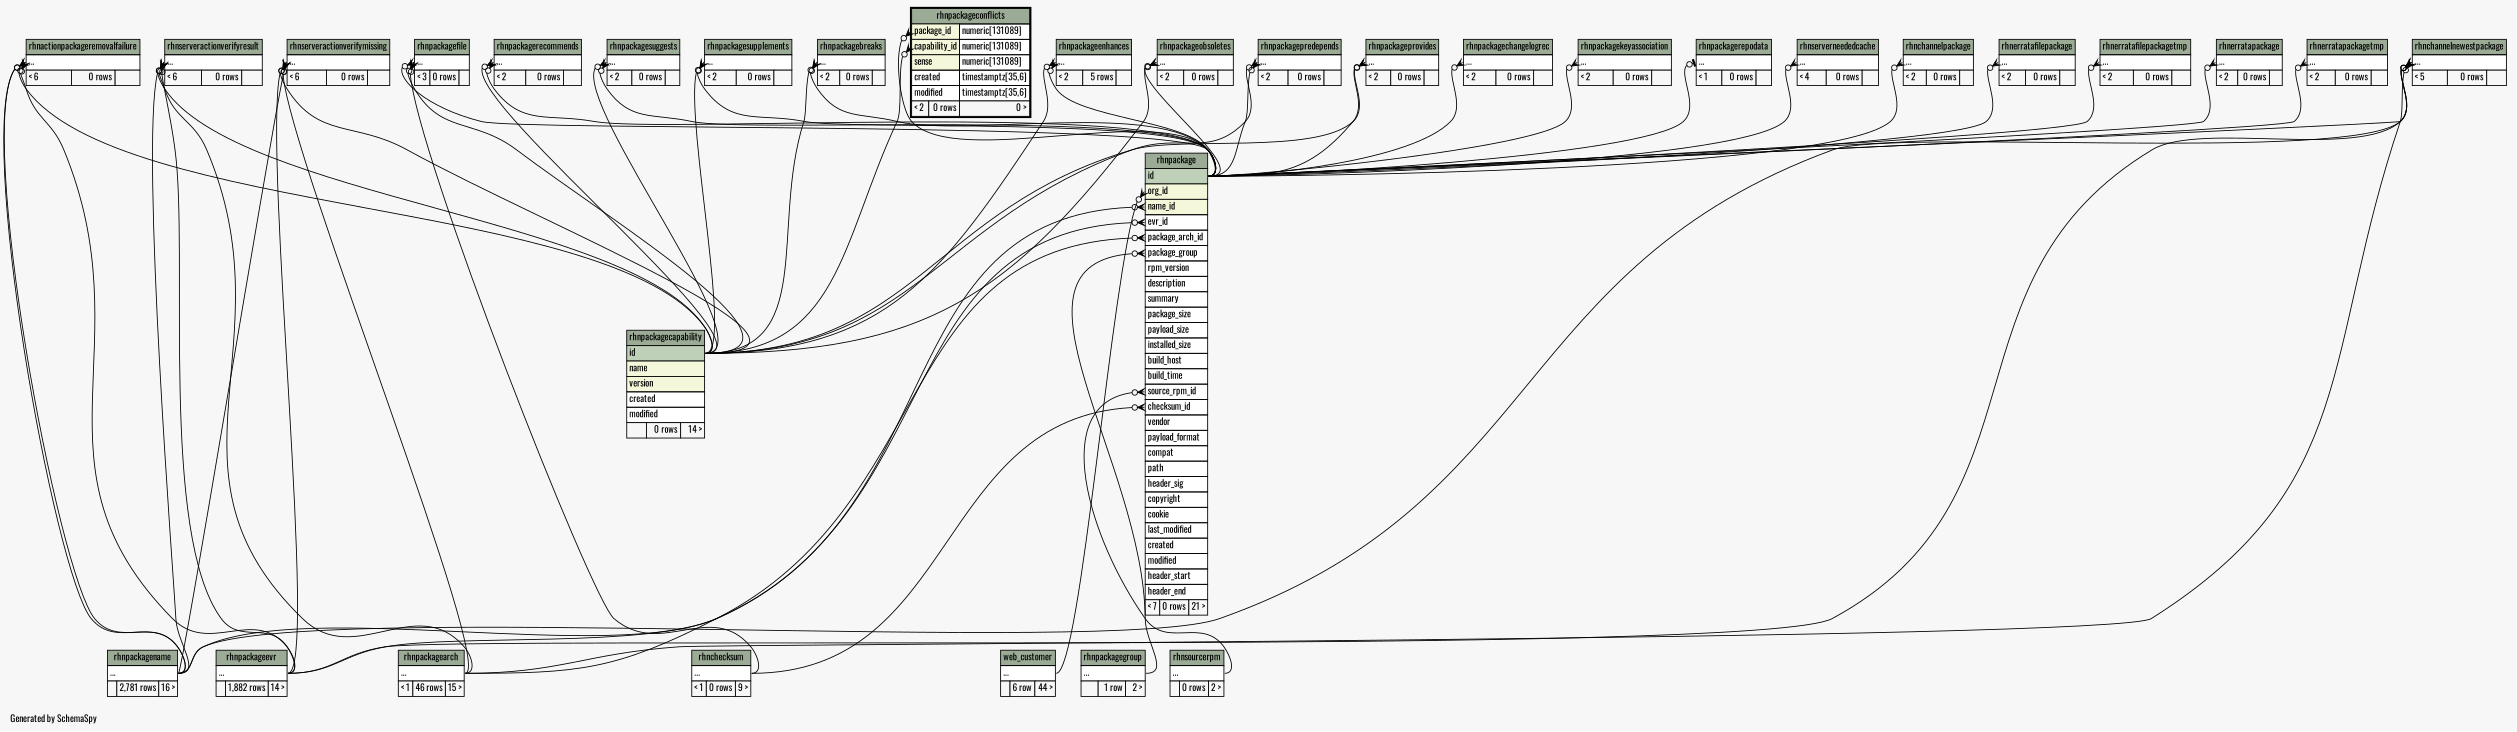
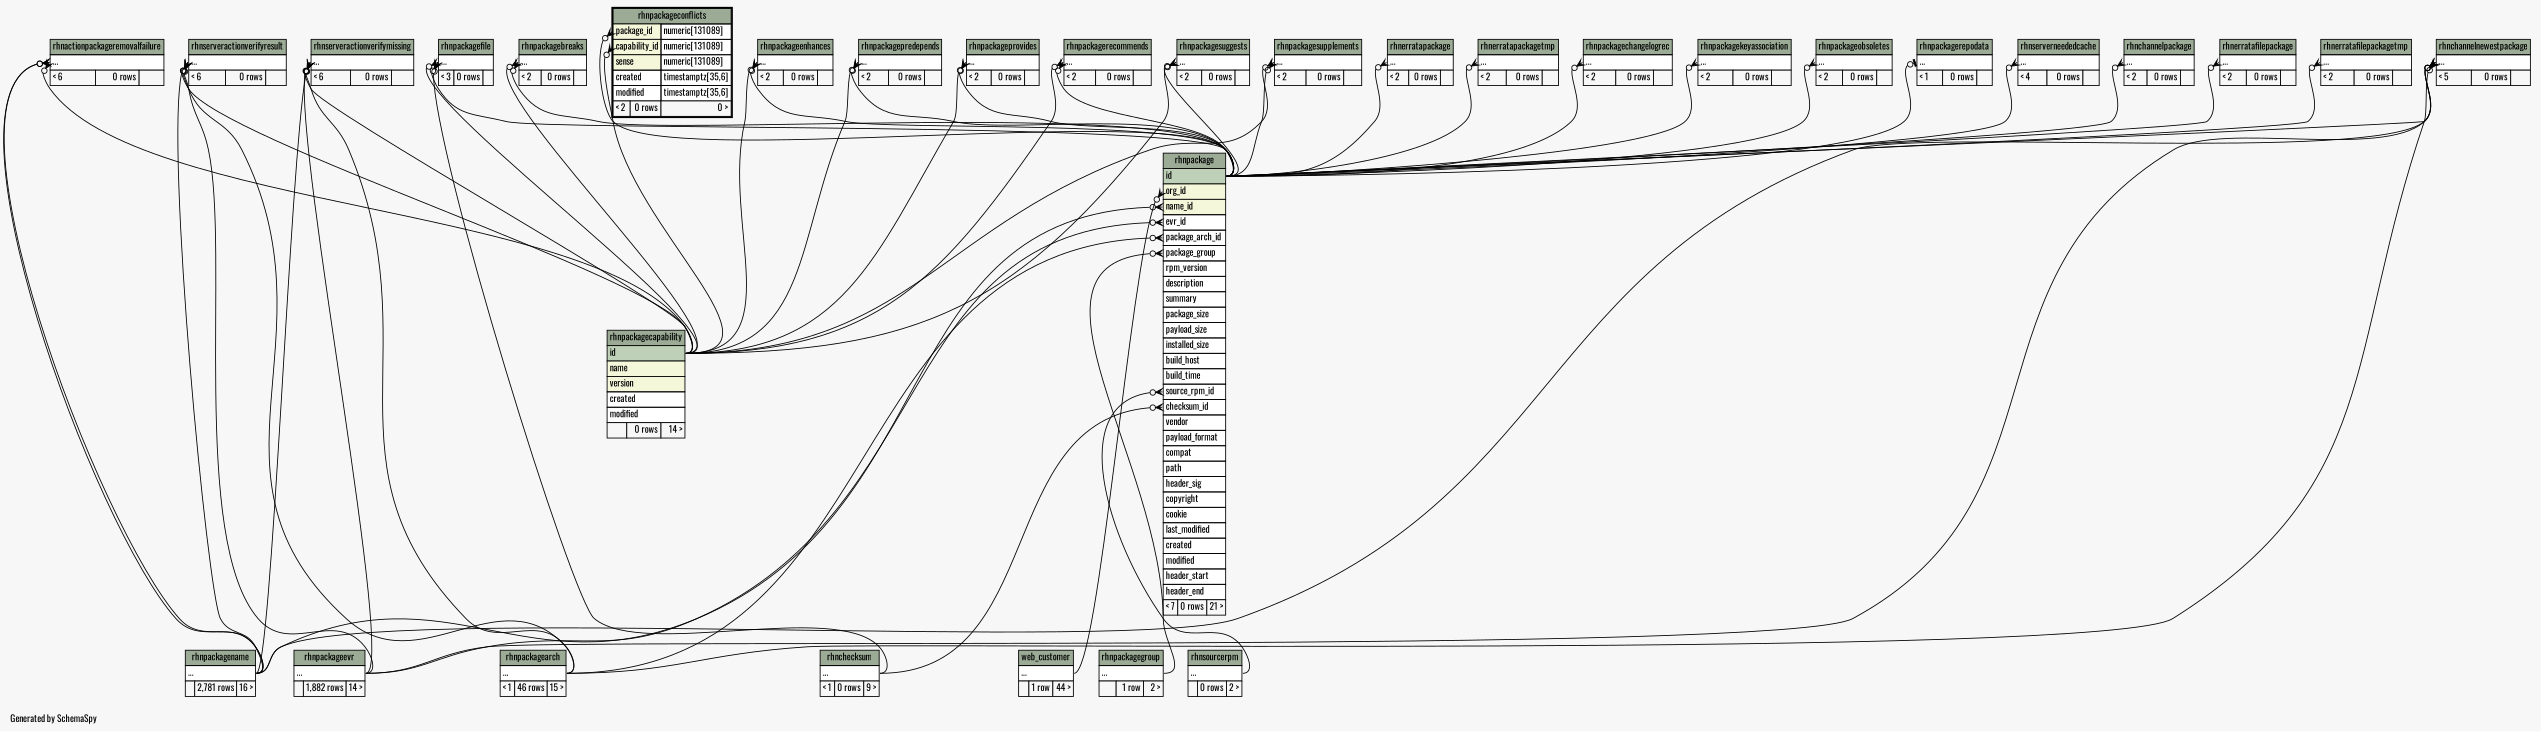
(1102, 77) -> (803, 77)
(944, 309) -> none
(93, 427) -> none
(1022, 688) -> (1041, 688)
